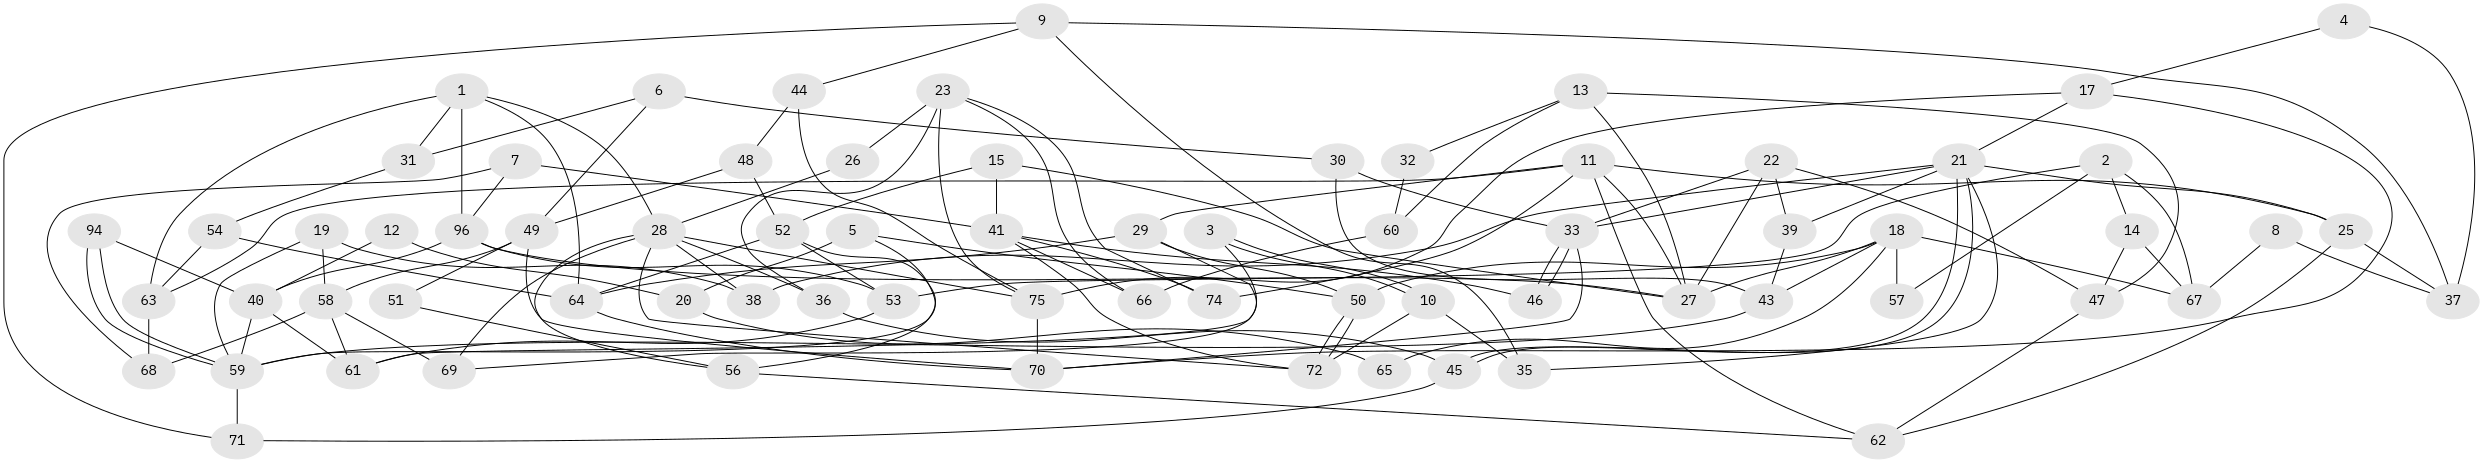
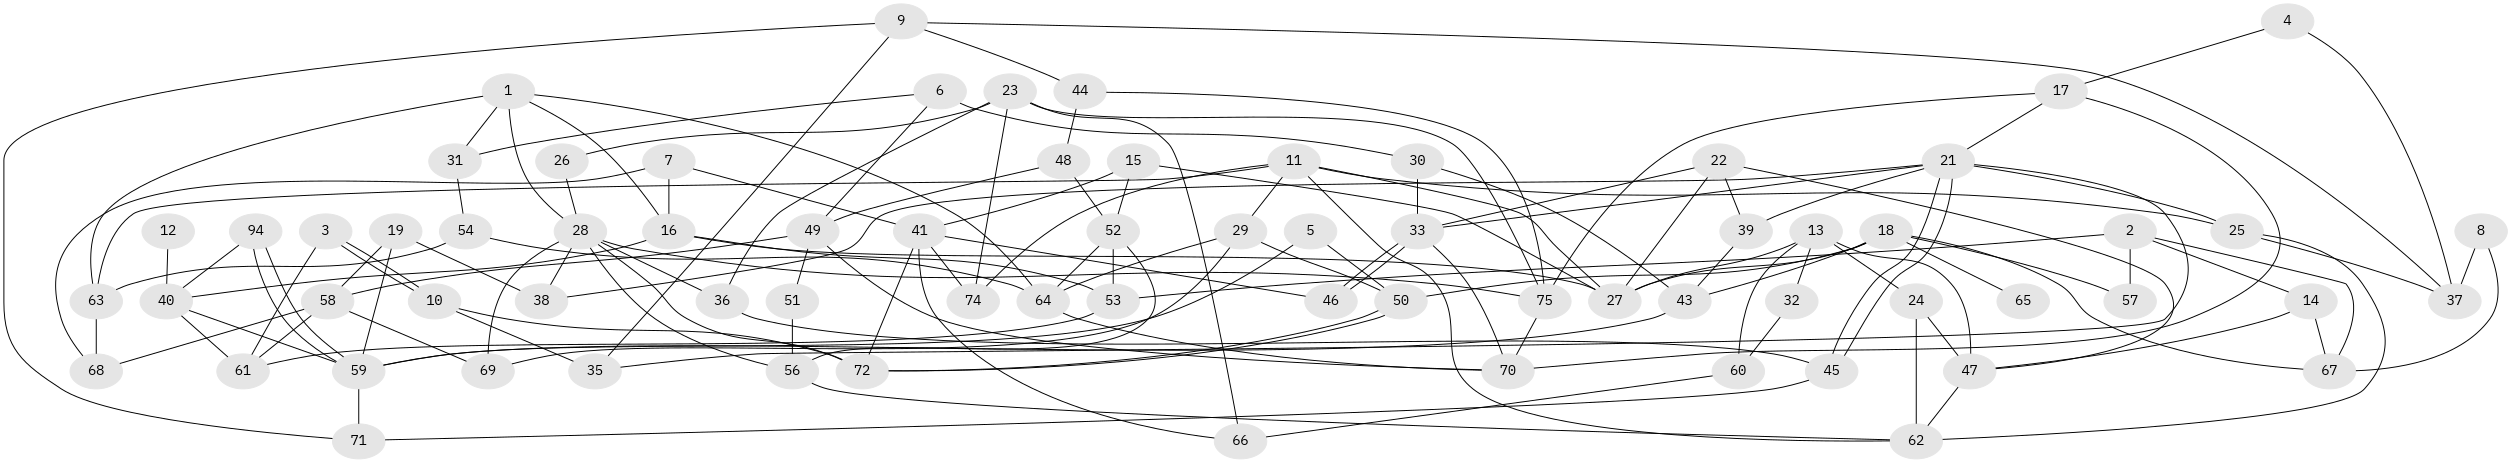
(462, 231) -> (669, 231)
(683, 301) -> none
none -> (1916, 301)
